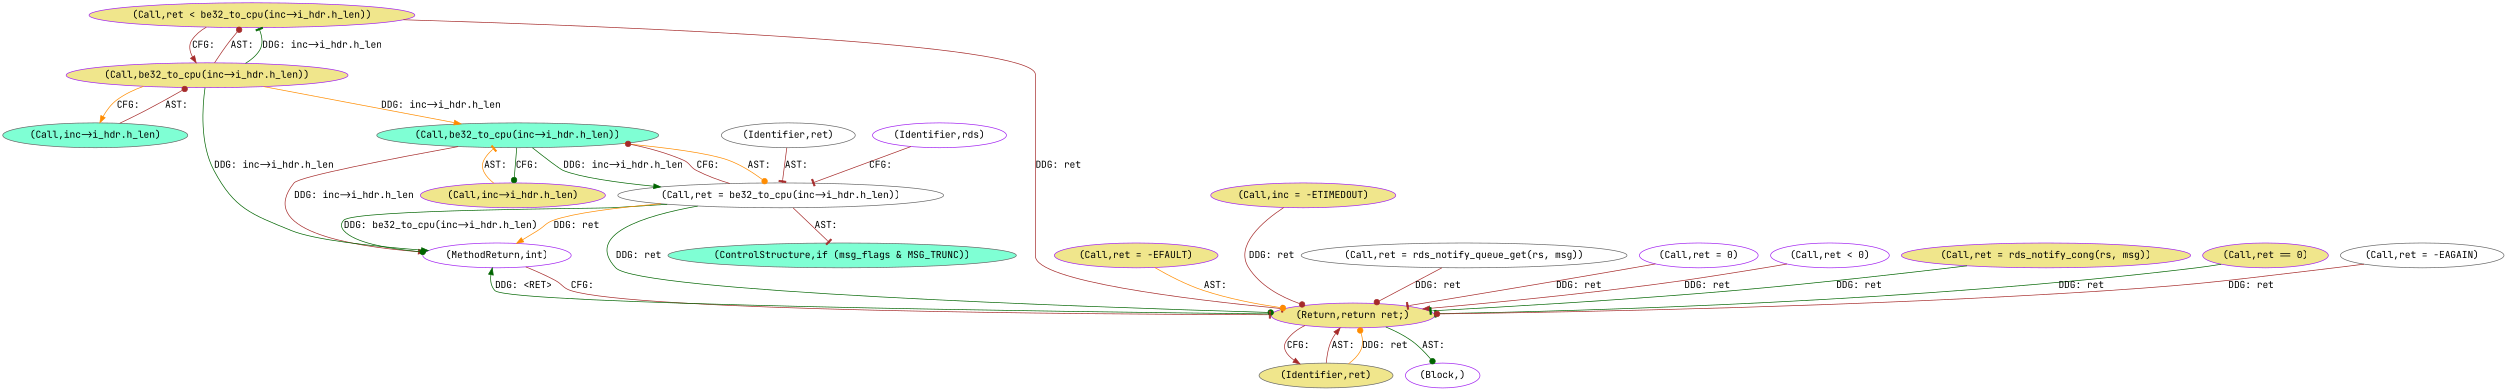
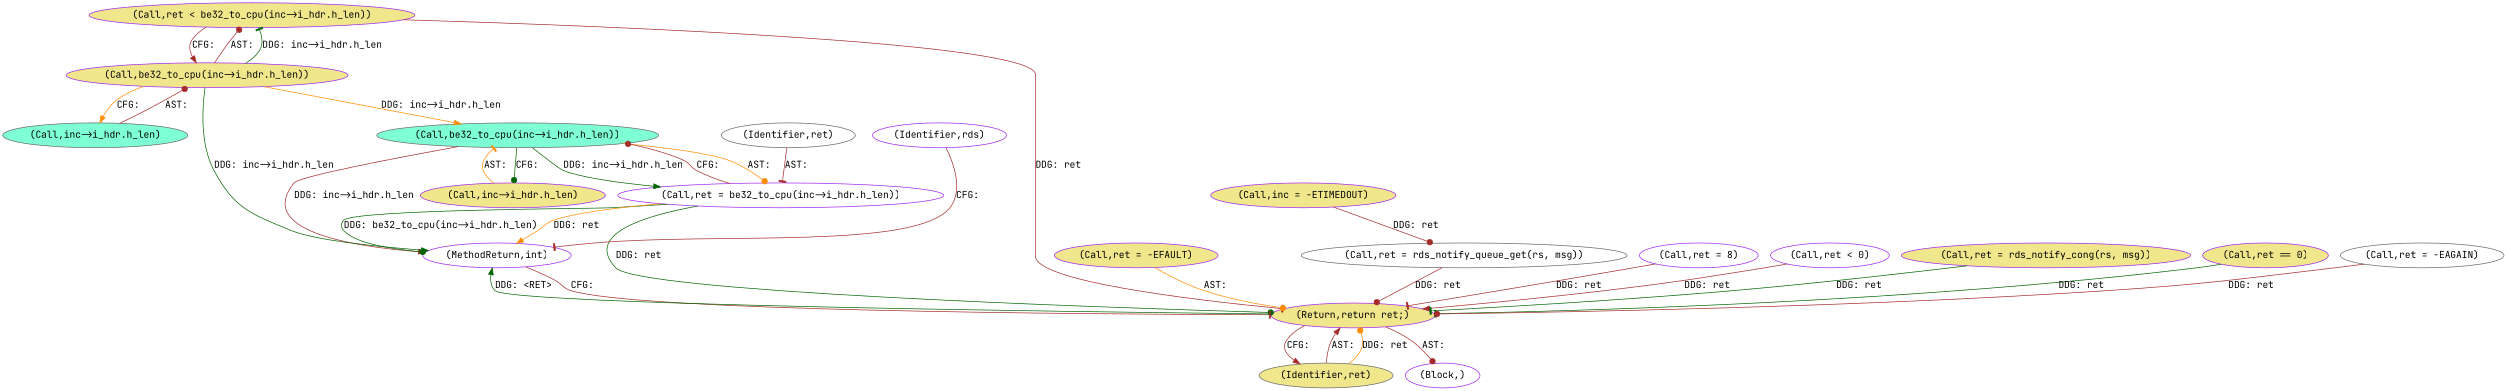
(863, 164) -> (787, 238)
(781, 195) -> (781, 195)
(842, 255) -> none
(1699, 255) -> (1699, 255)
(1246, 261) -> (1380, 224)
(1410, 340) -> (1410, 340)
